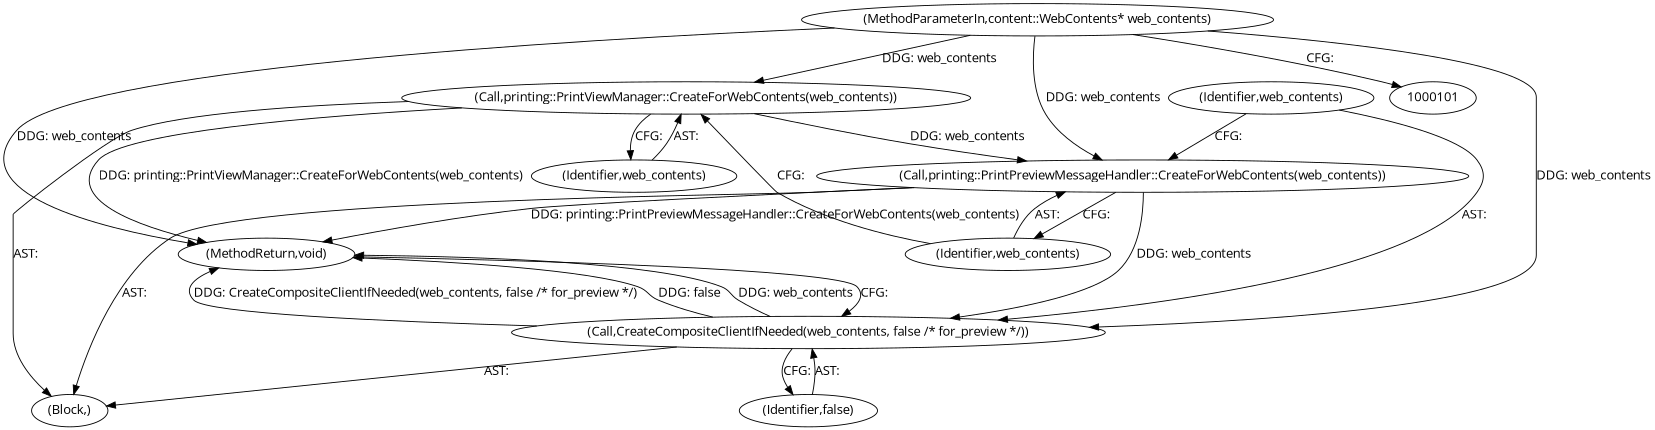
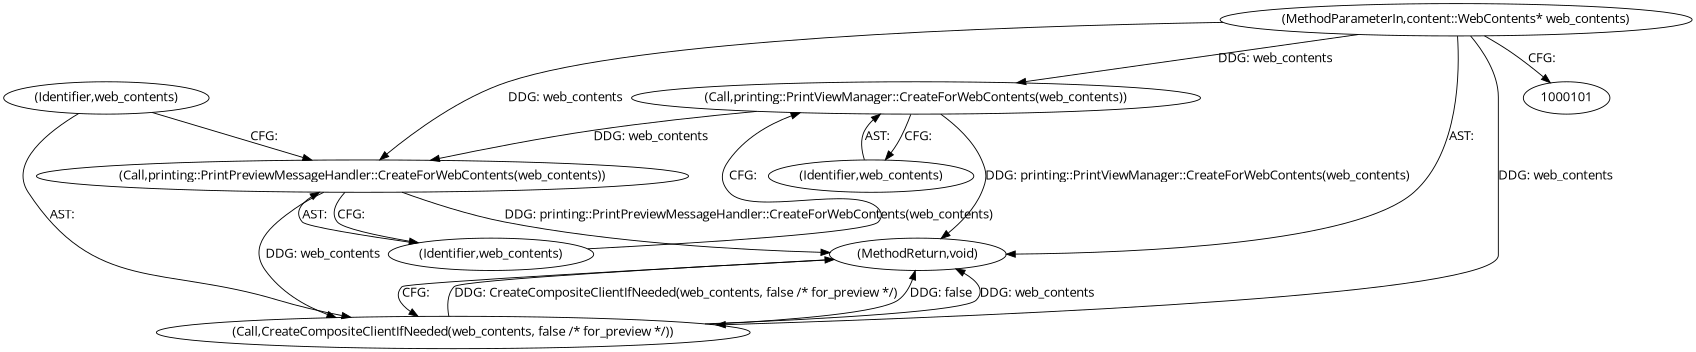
(74, 137) -> (1463, 137)
(70, 411) -> none
(808, 411) -> none
